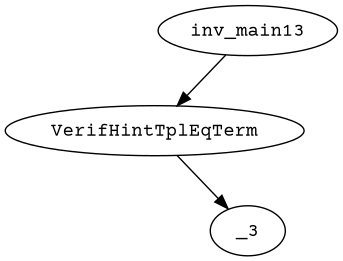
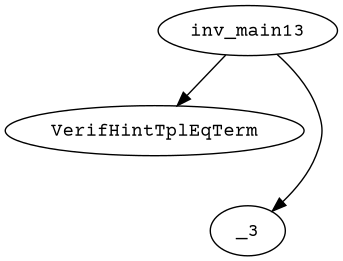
(198, 177) -> (322, 127)
